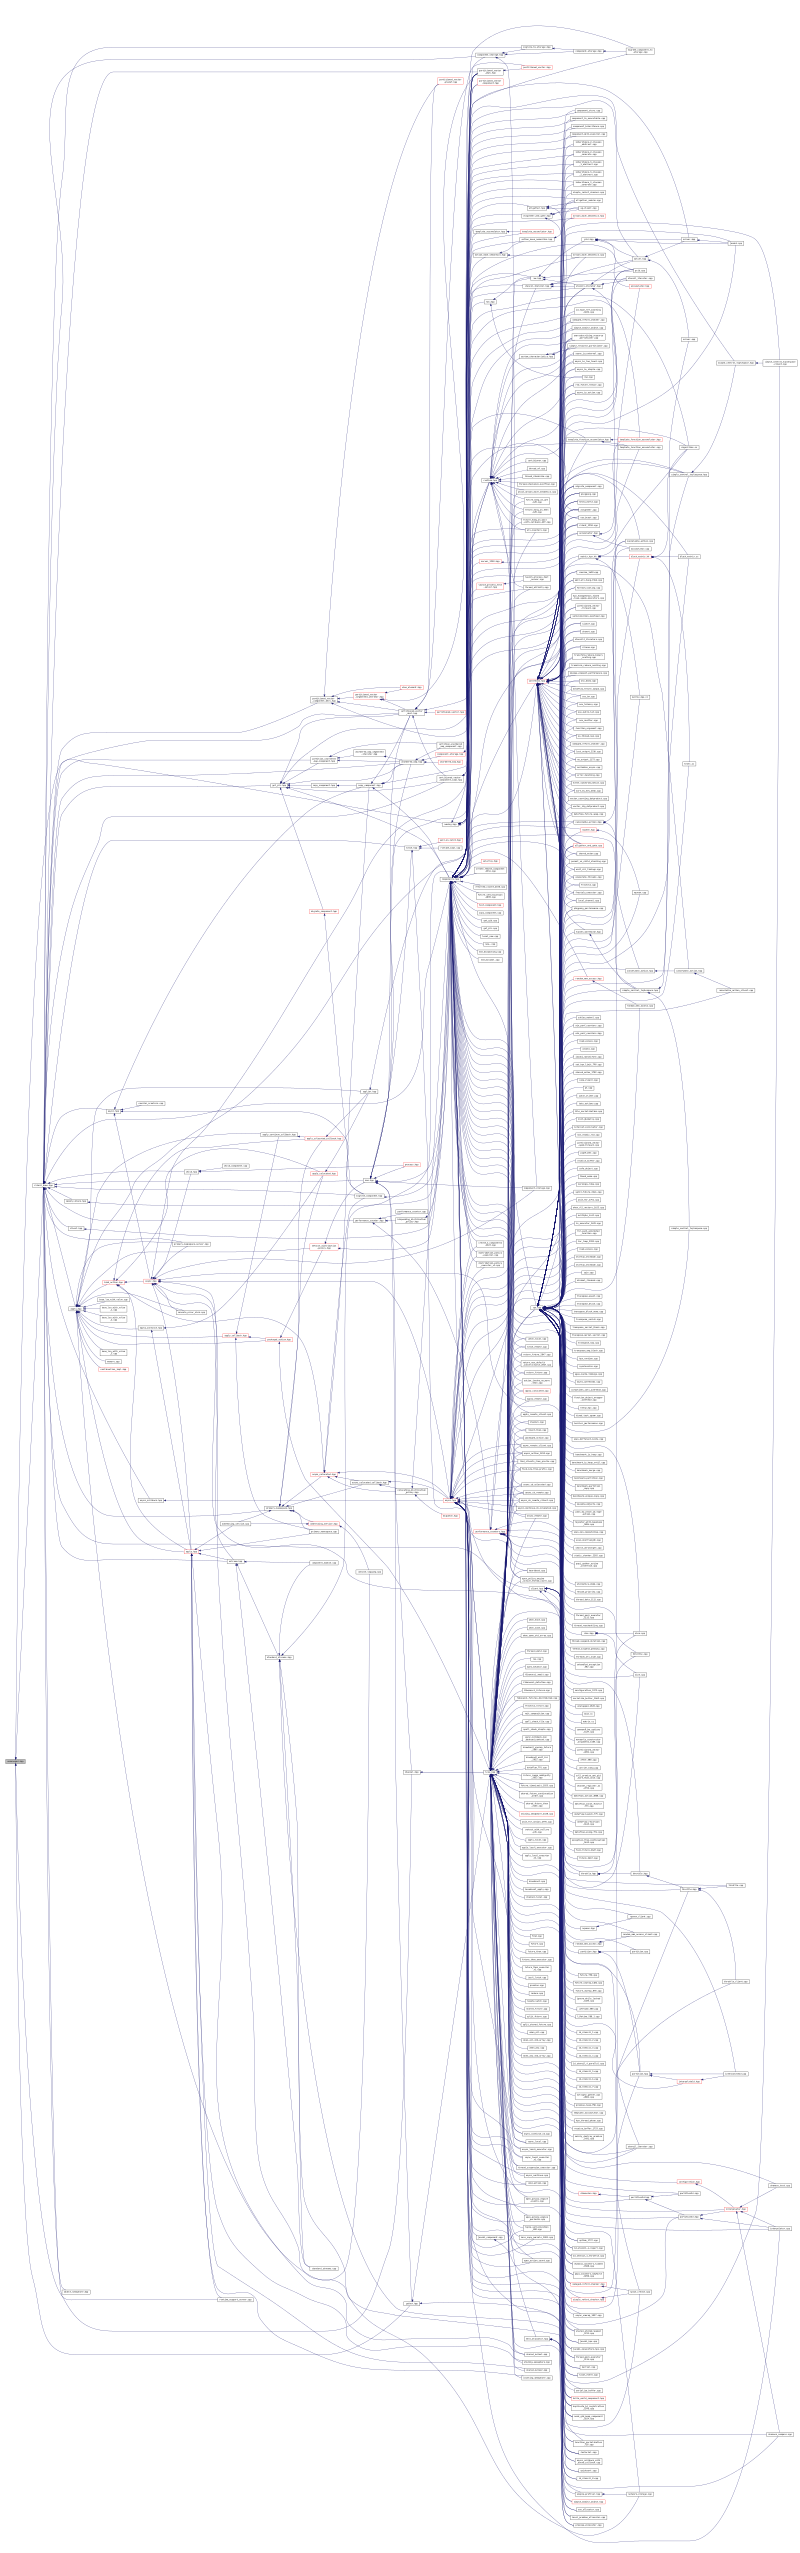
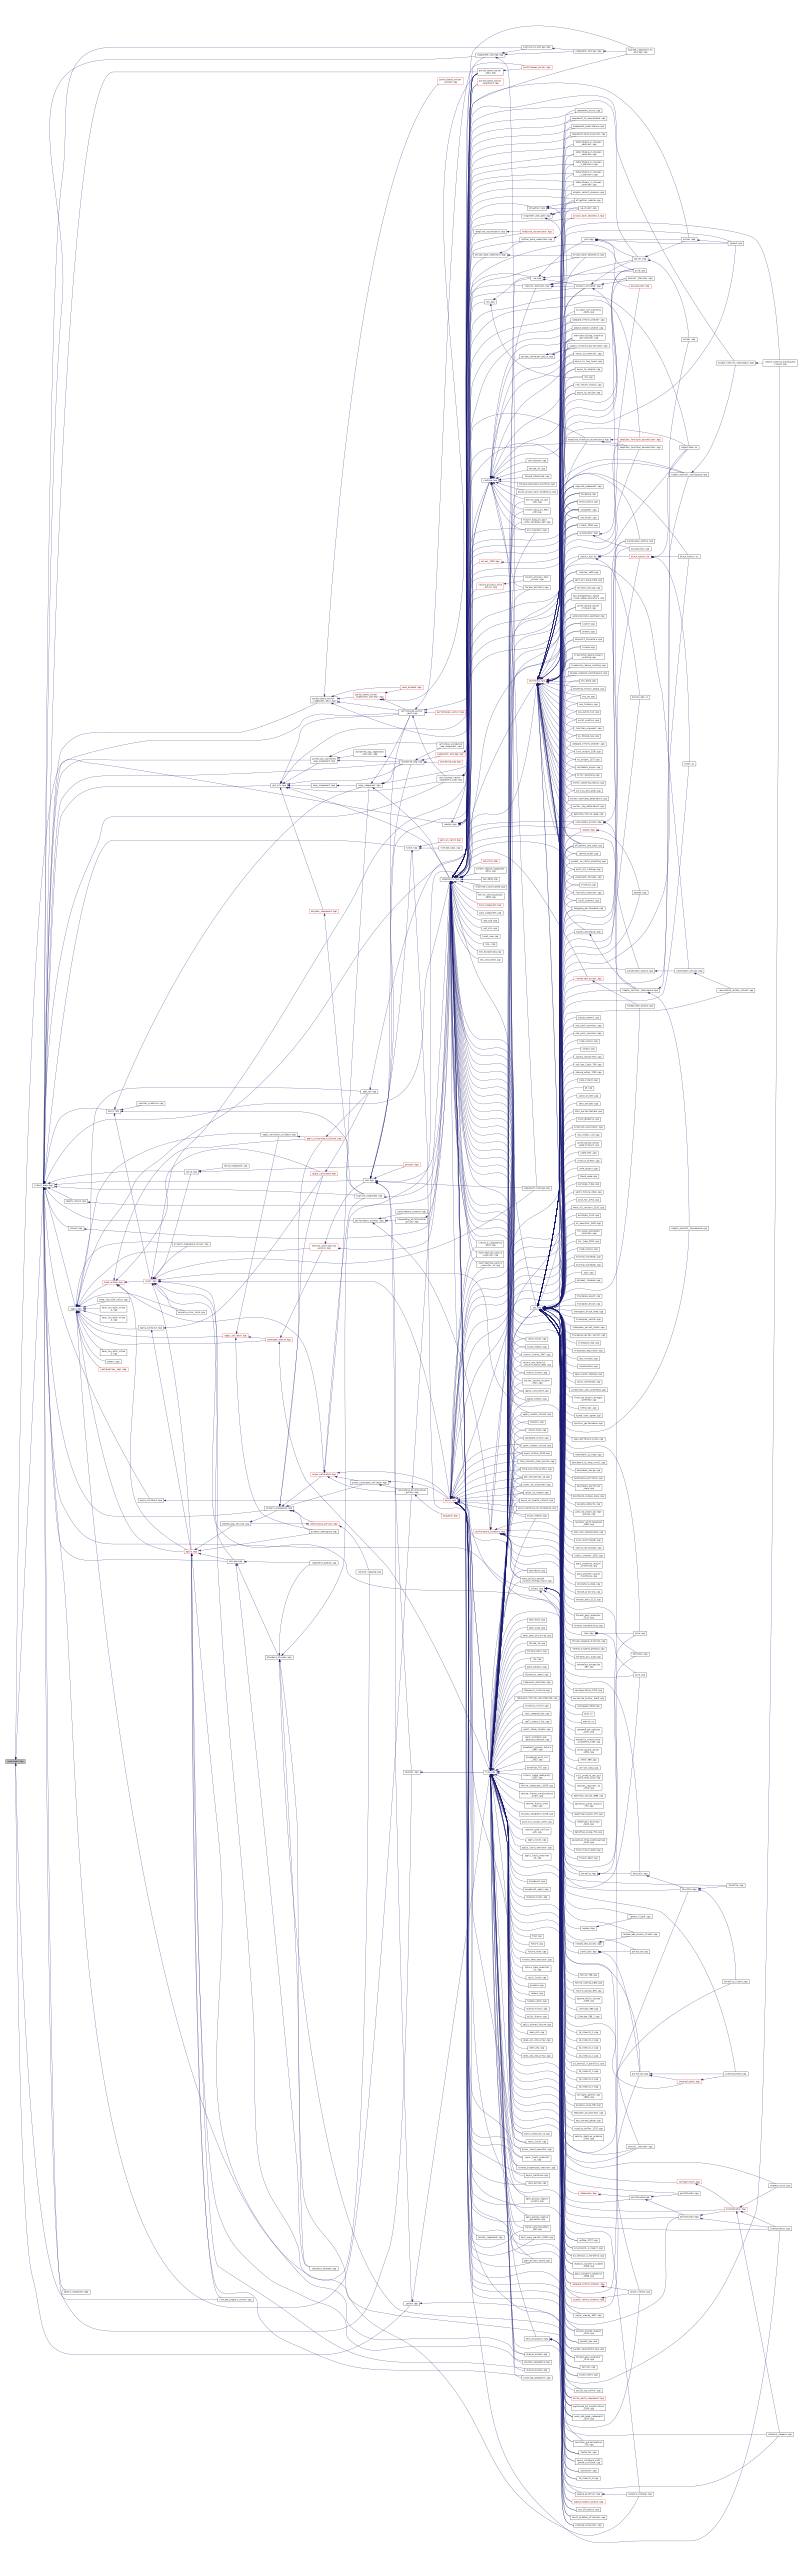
(430, 397) -> none
(589, 720) -> (589, 720)
(589, 846) -> (589, 846)
none -> (490, 879)
(490, 960) -> (490, 960)
(94, 1240) -> (143, 2221)
(537, 1391) -> (537, 1391)
none -> (537, 1477)
(254, 1517) -> (264, 1517)
(589, 1565) -> (589, 1565)
none -> (589, 1575)
none -> (537, 1644)
(537, 1814) -> (537, 1814)
(558, 2302) -> (561, 1896)
